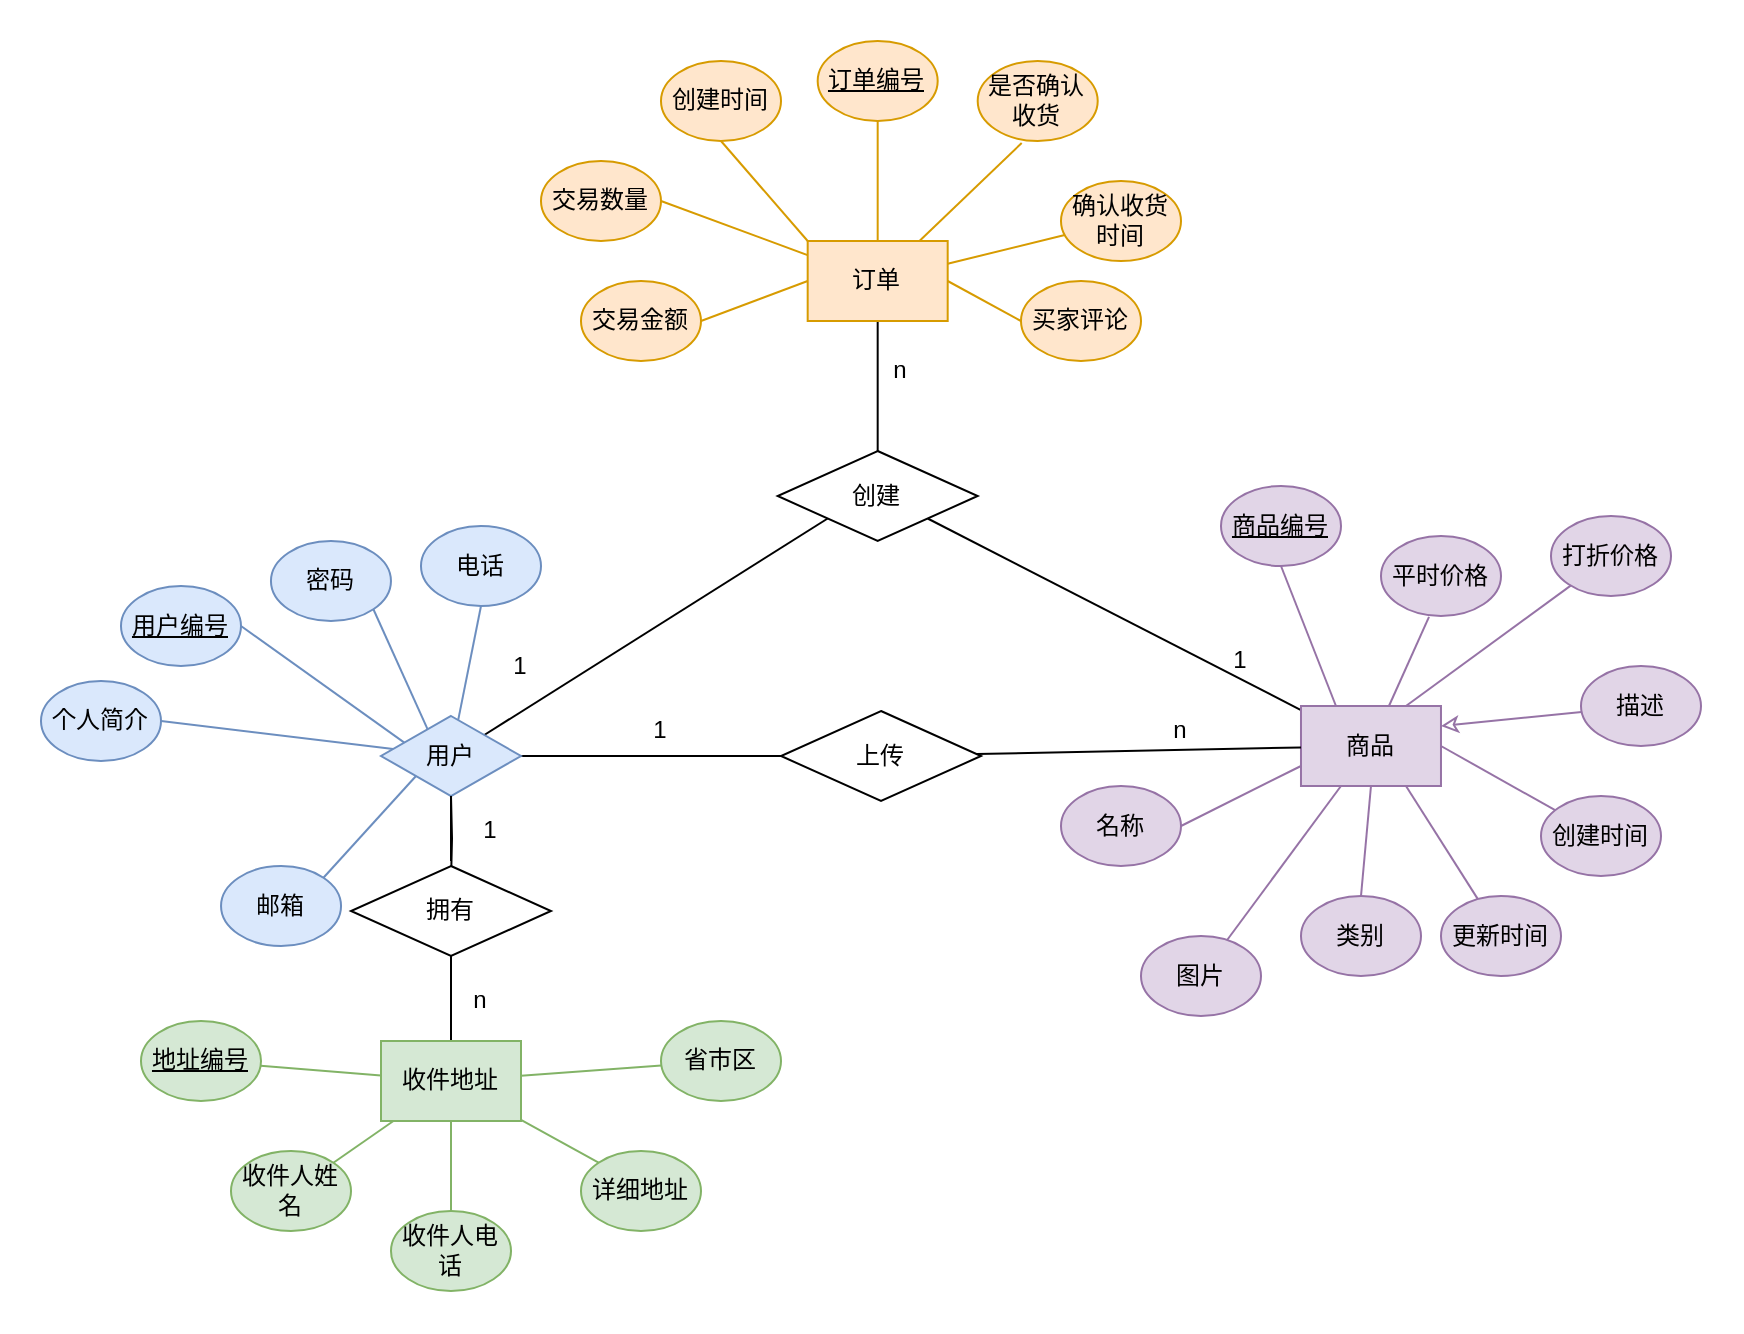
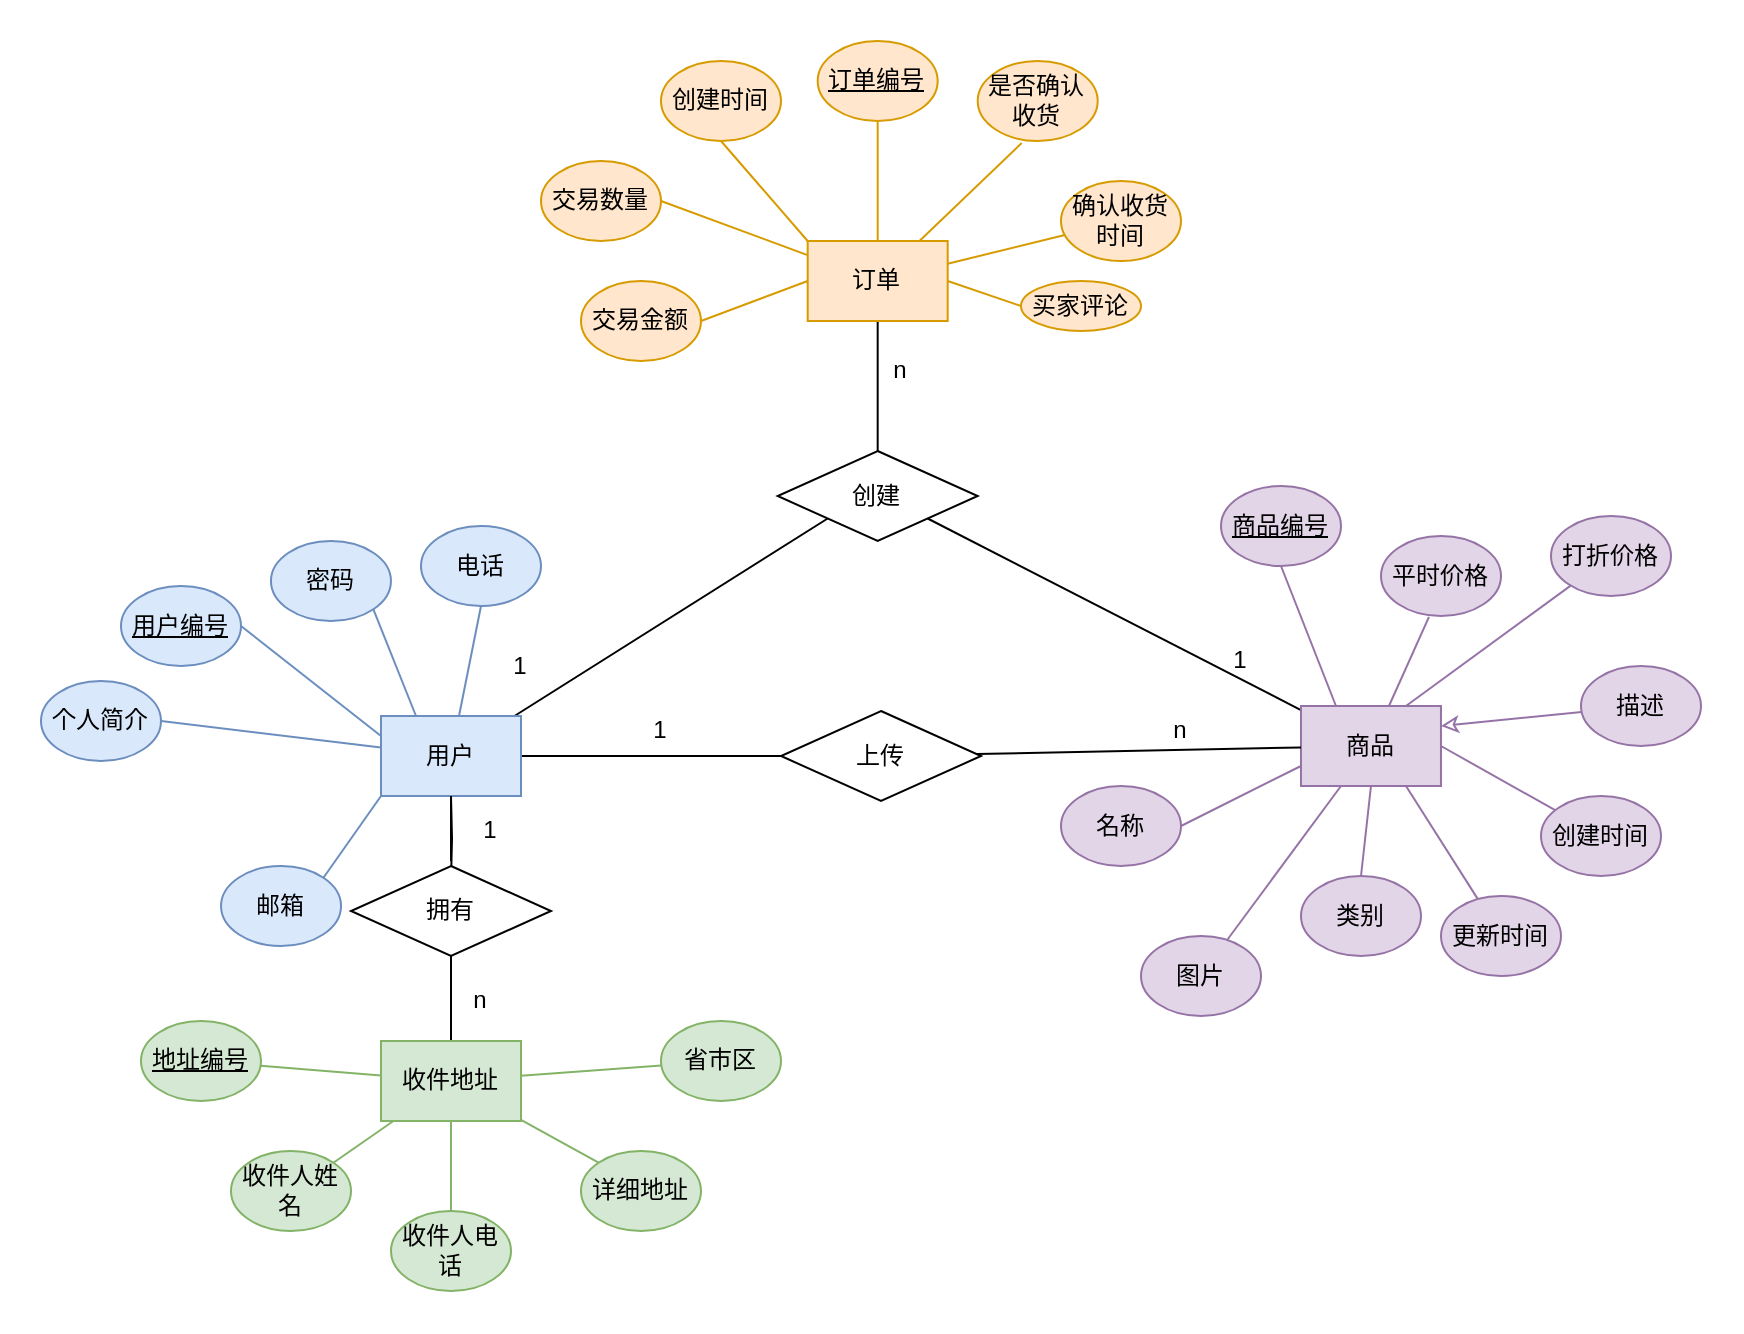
(1081, 321) -> (1081, 306)
(451, 756) -> (451, 756)
(1361, 936) -> (1361, 916)
